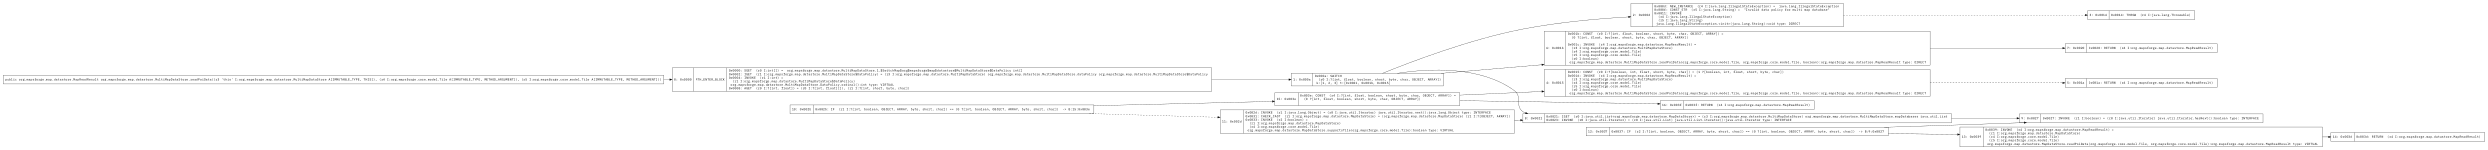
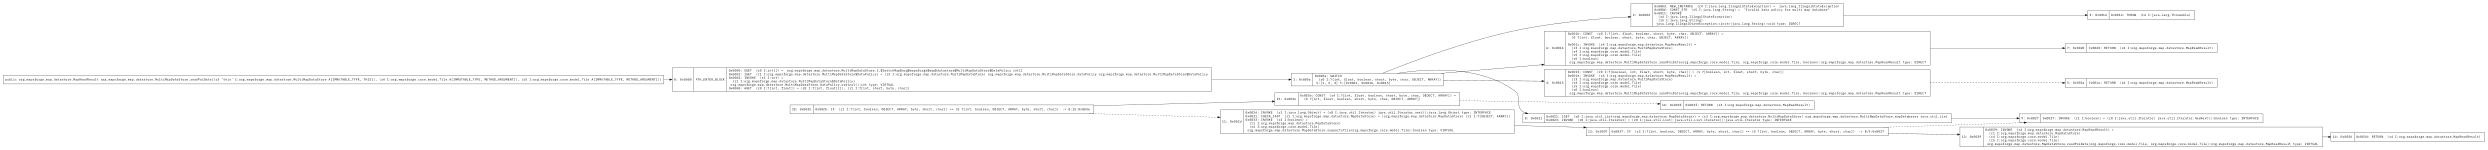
(1964, 15) -> (1964, 15)
(1501, 93) -> (1490, 81)
(1559, 102) -> (1559, 102)
(1517, 120) -> (1549, 126)
(1954, 125) -> (1954, 125)
